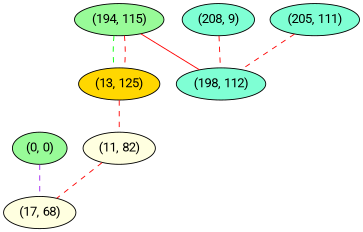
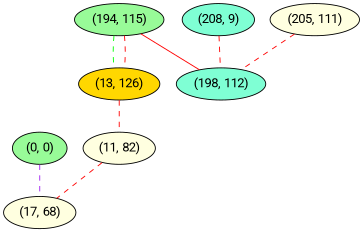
(315, 20) -> (315, 20)
(119, 84) -> (119, 84)
